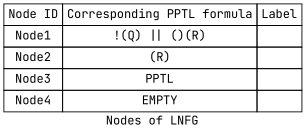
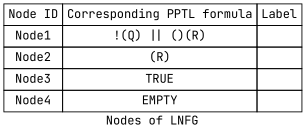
(160, 79) -> (160, 79)
